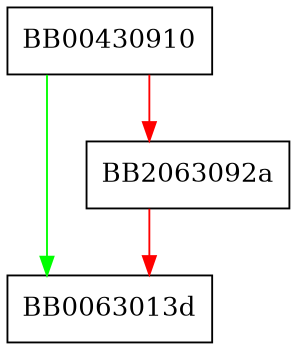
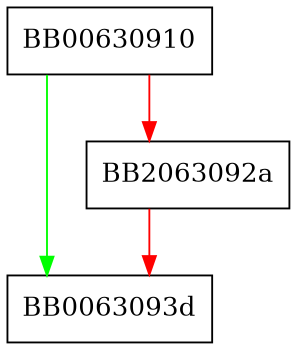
(110, 41) -> (110, 41)
(110, 309) -> (110, 309)
